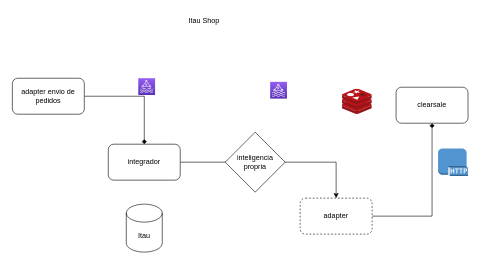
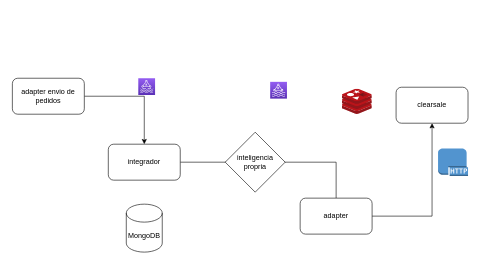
(204, 21) -> none
(432, 129) -> (432, 128)
(144, 138) -> (144, 138)
(336, 192) -> (336, 194)
(336, 216) -> (336, 216)
(144, 236) -> (144, 236)
